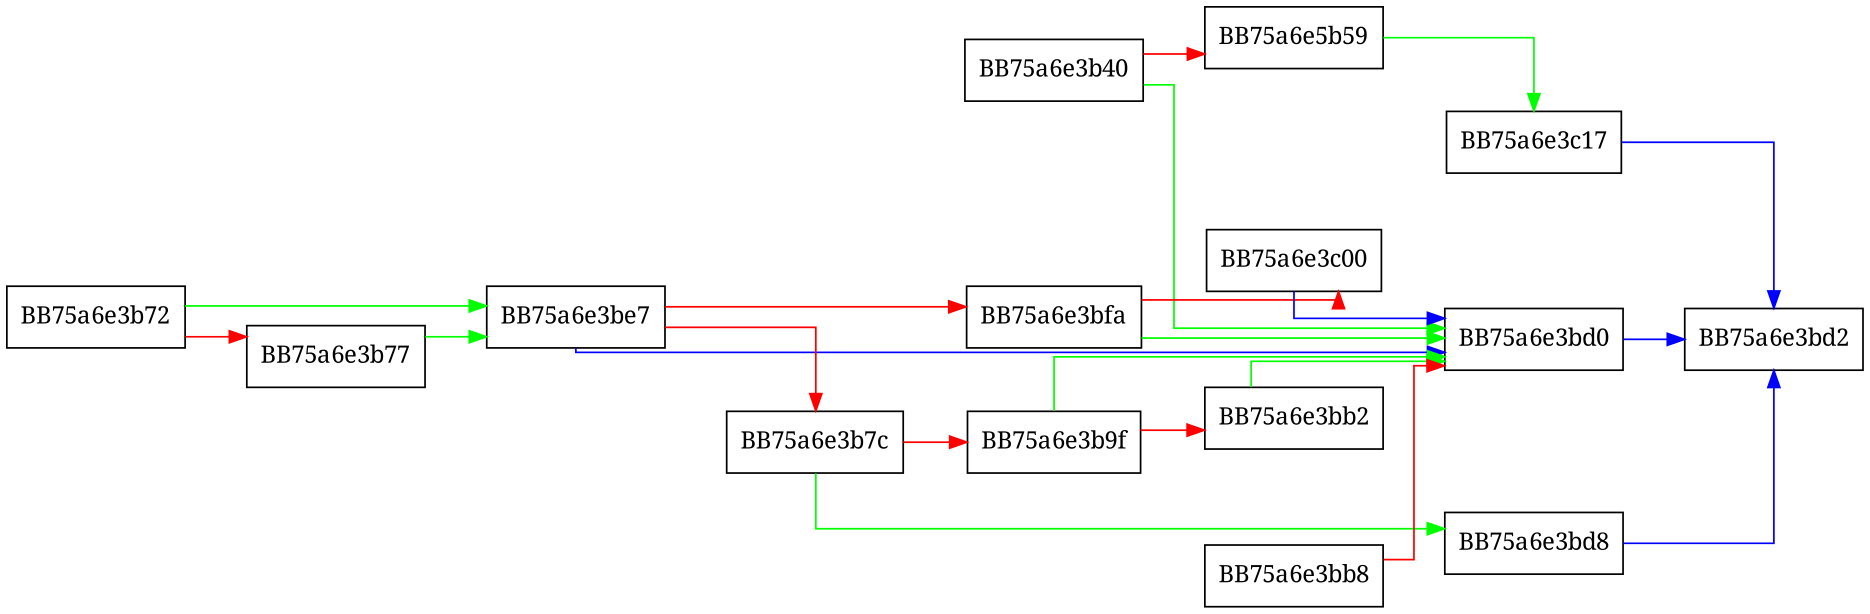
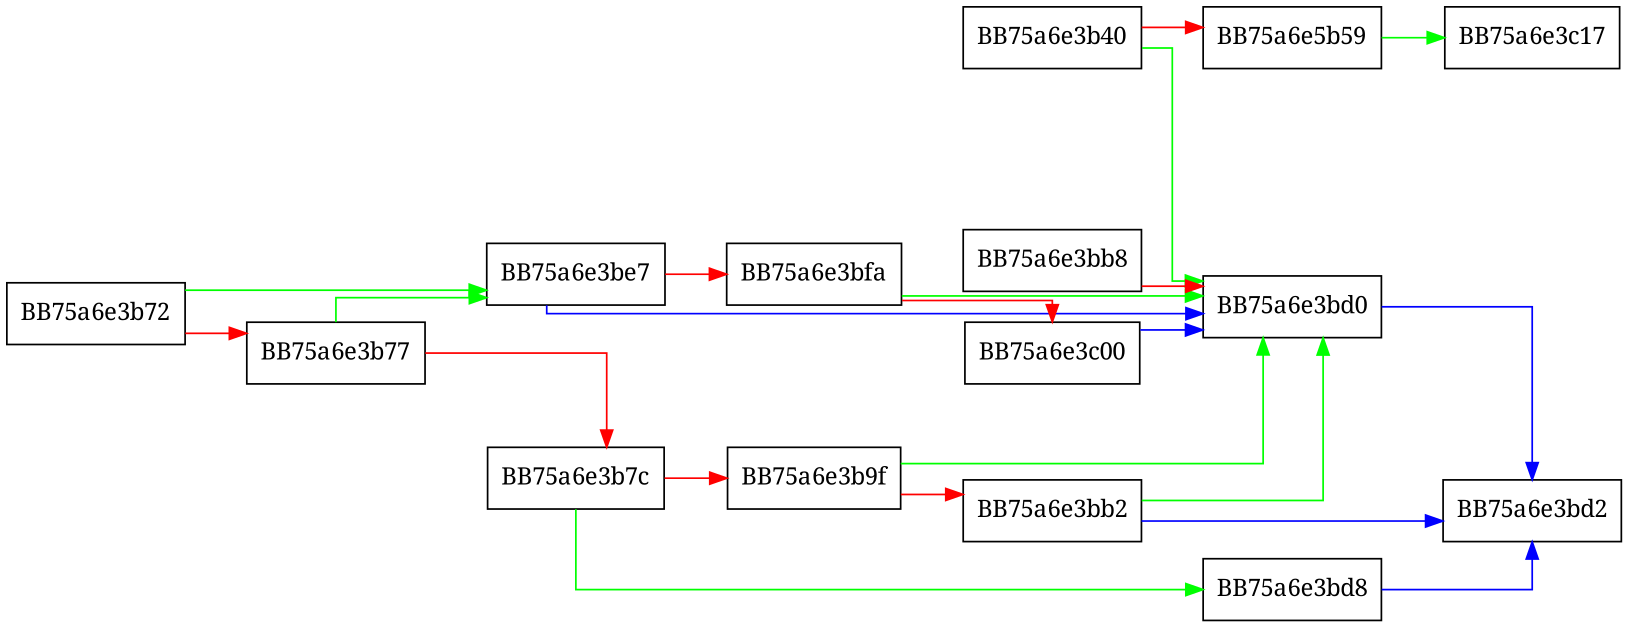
(1772, 142) -> (1284, 521)
(774, 327) -> (555, 353)
